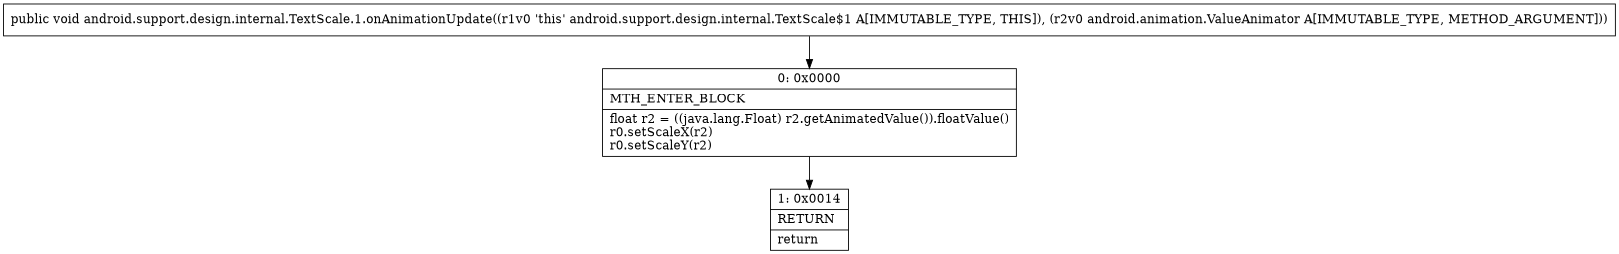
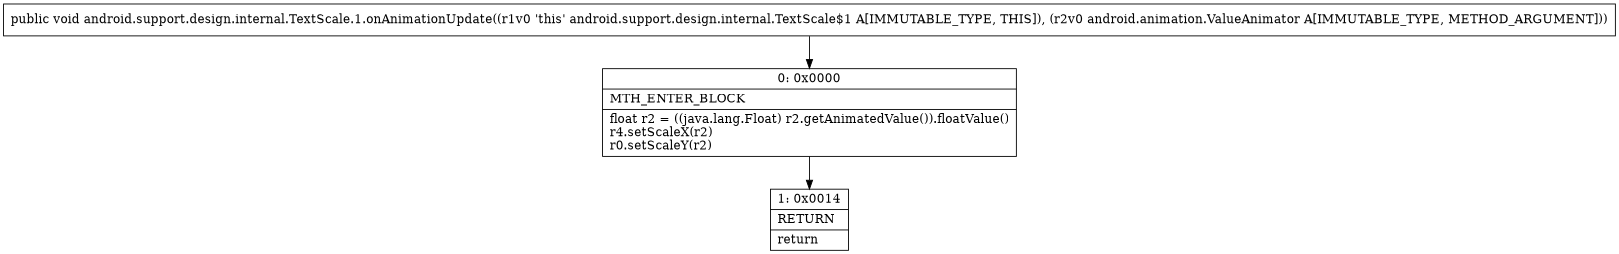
(661, 132) -> (661, 132)
